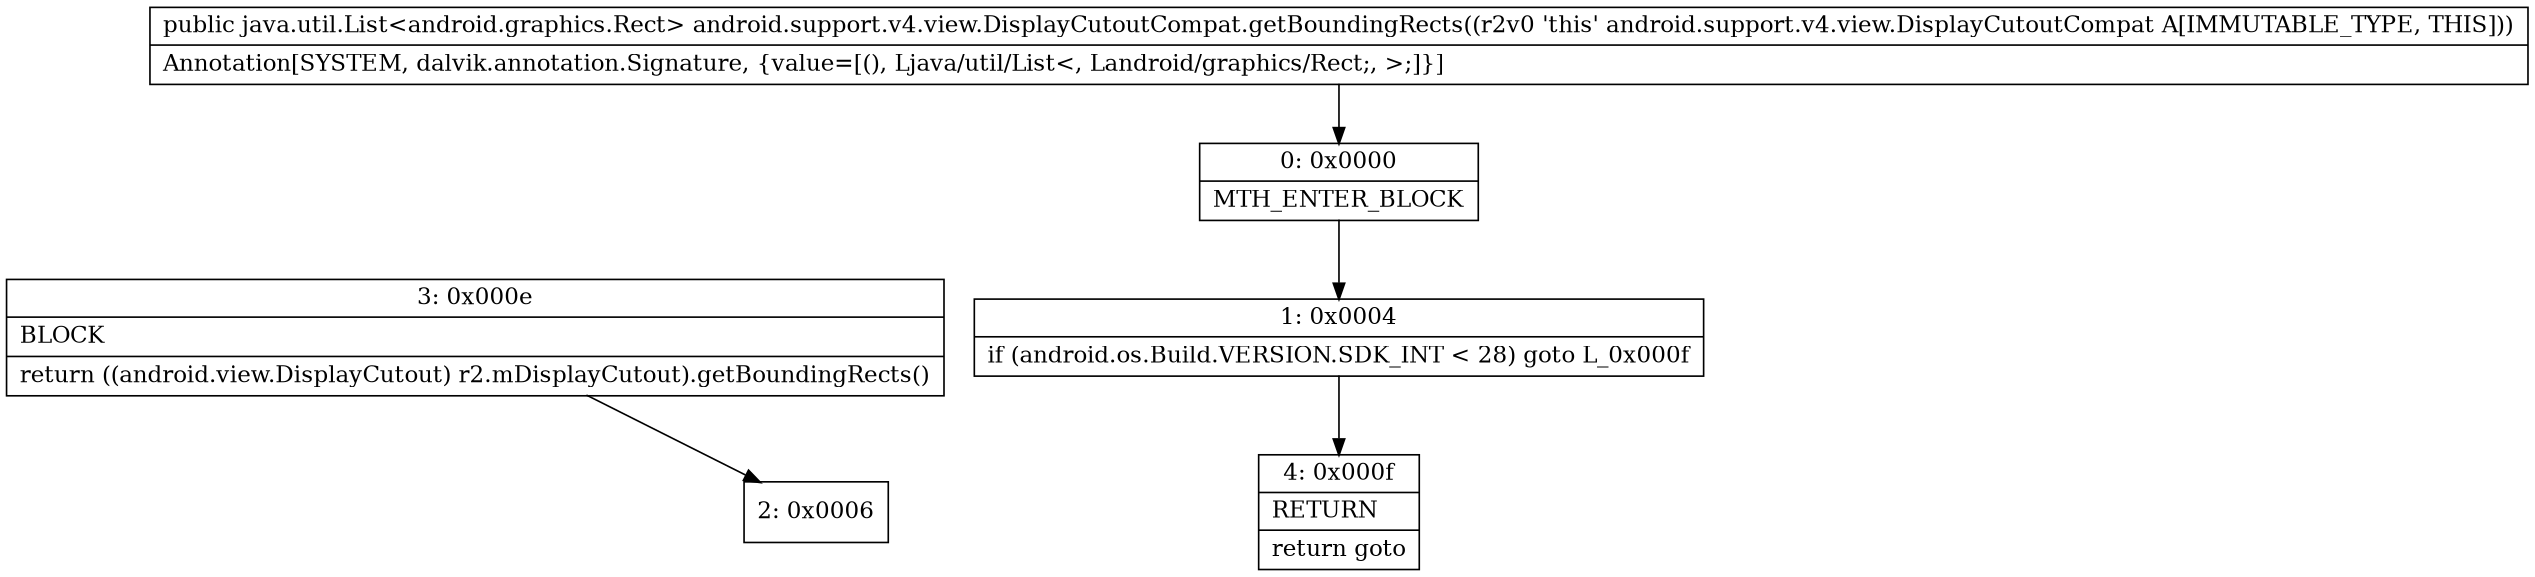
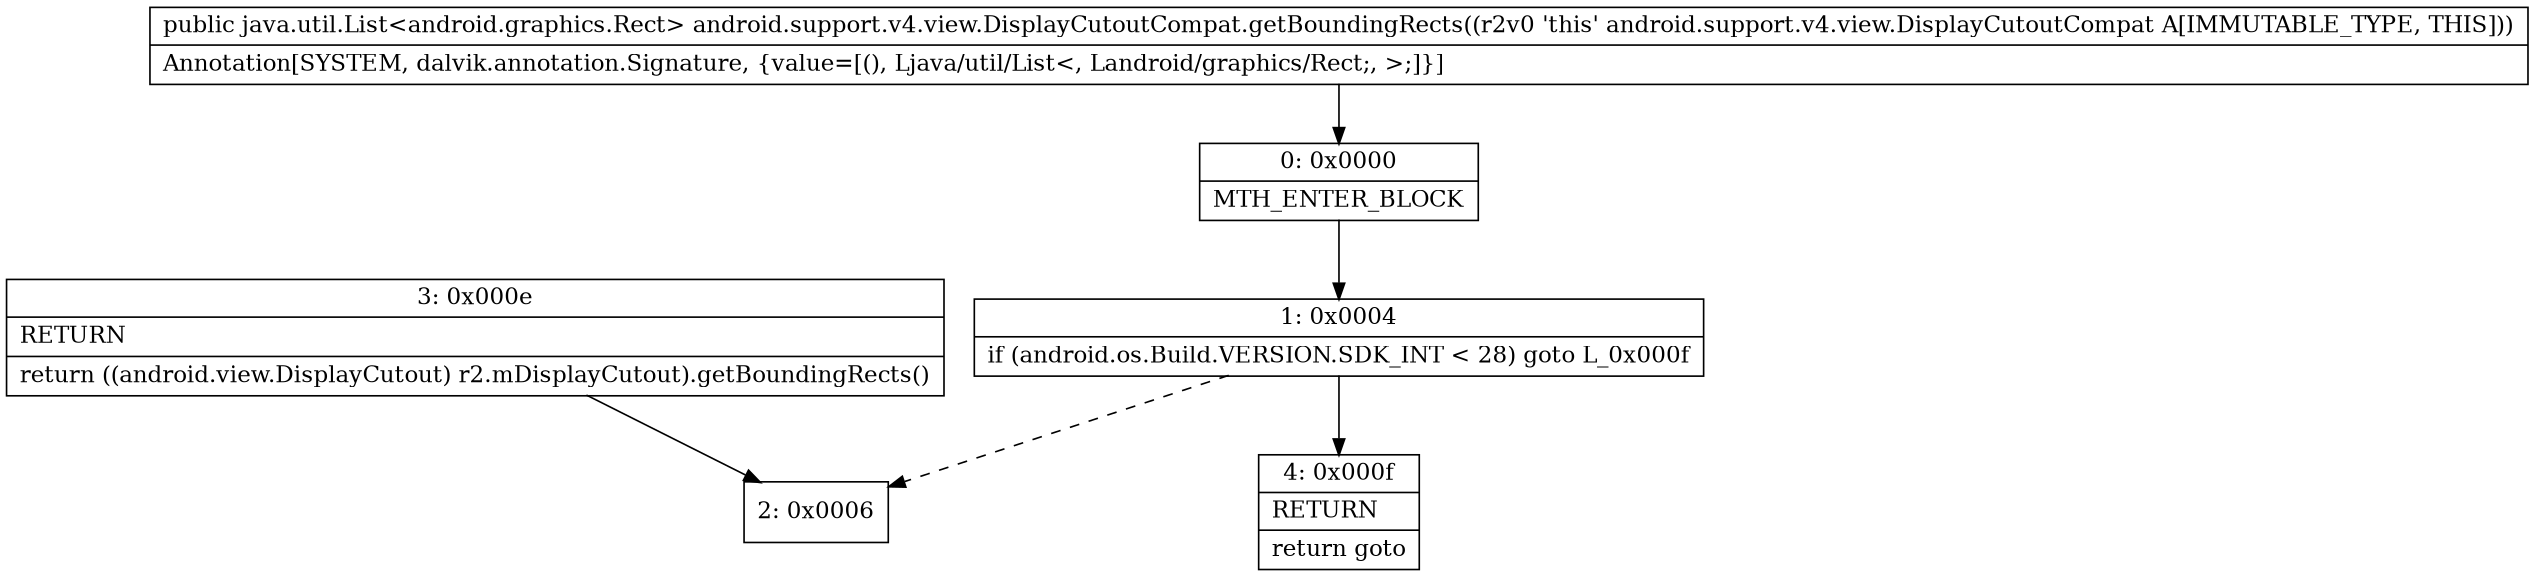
(62, 336) -> (73, 336)
none -> (1067, 428)
